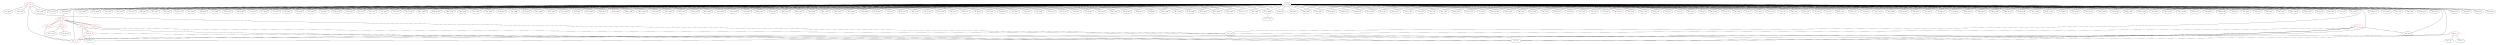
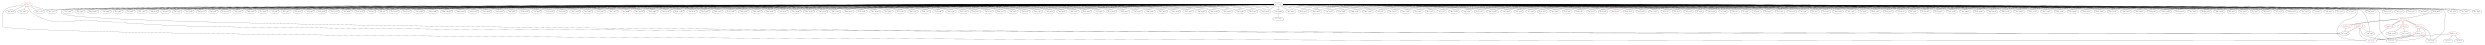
(1331, 12) -> none
